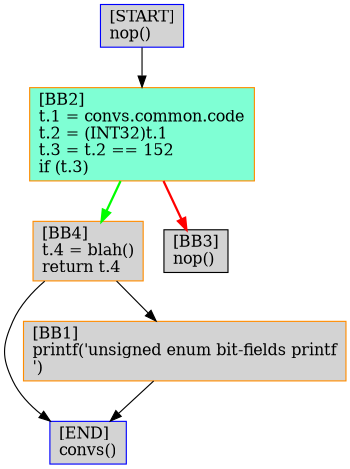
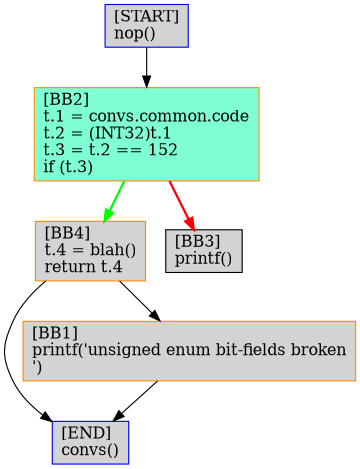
(196, 251) -> (204, 251)
(185, 351) -> (189, 351)
